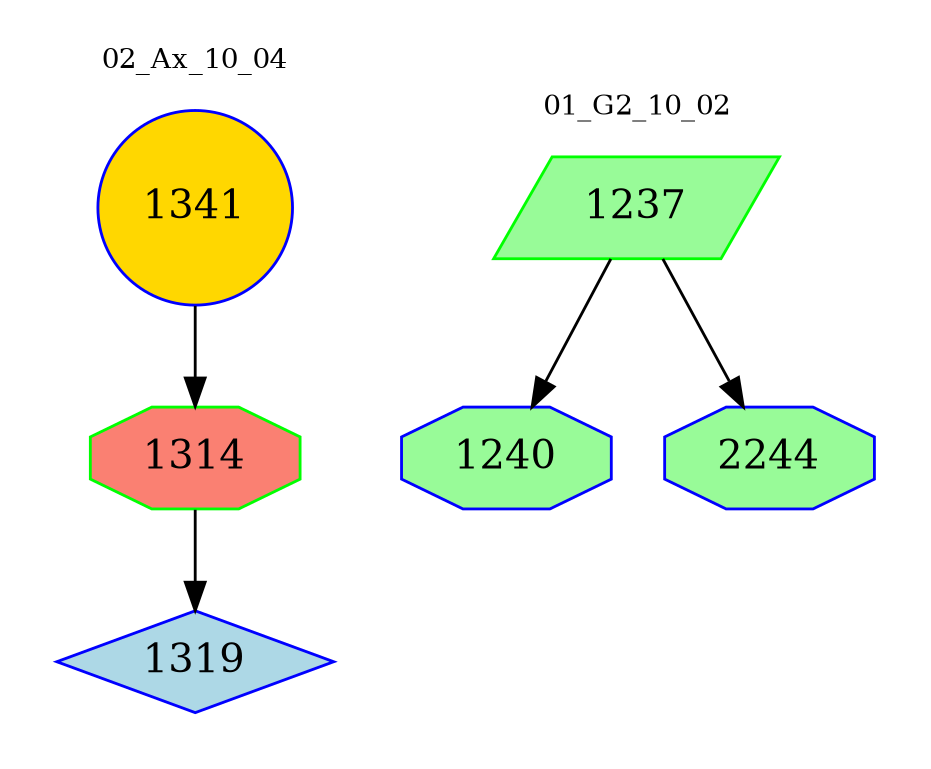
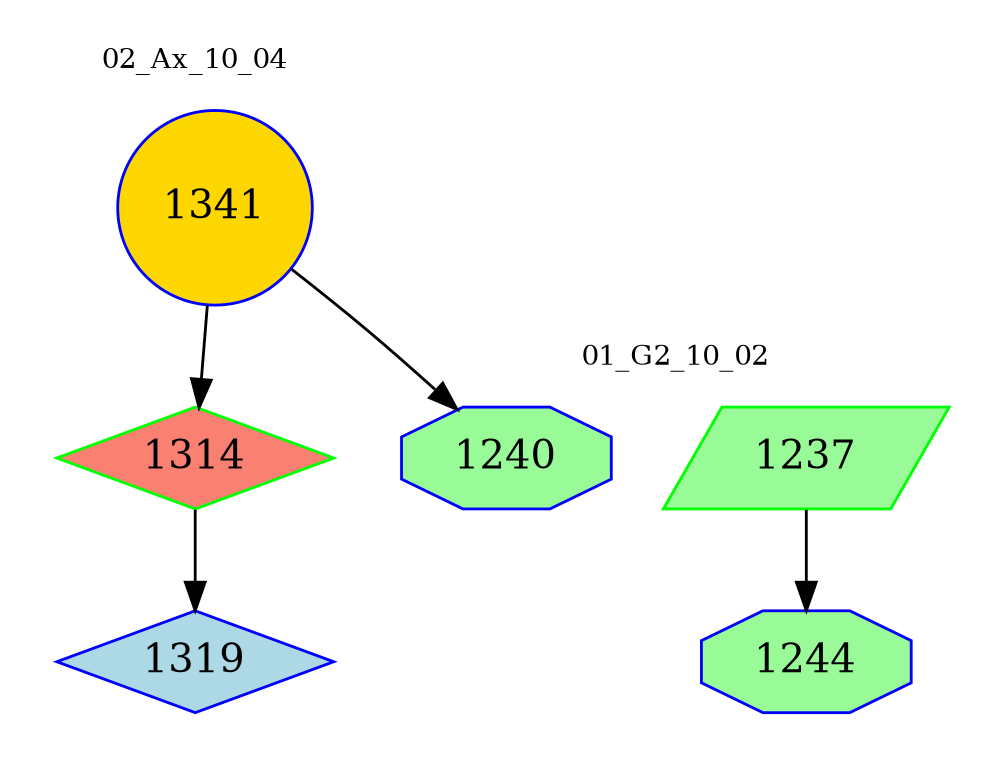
(578, 320) -> (339, 307)
(195, 458) -> (195, 458)
(770, 458) -> (806, 662)
